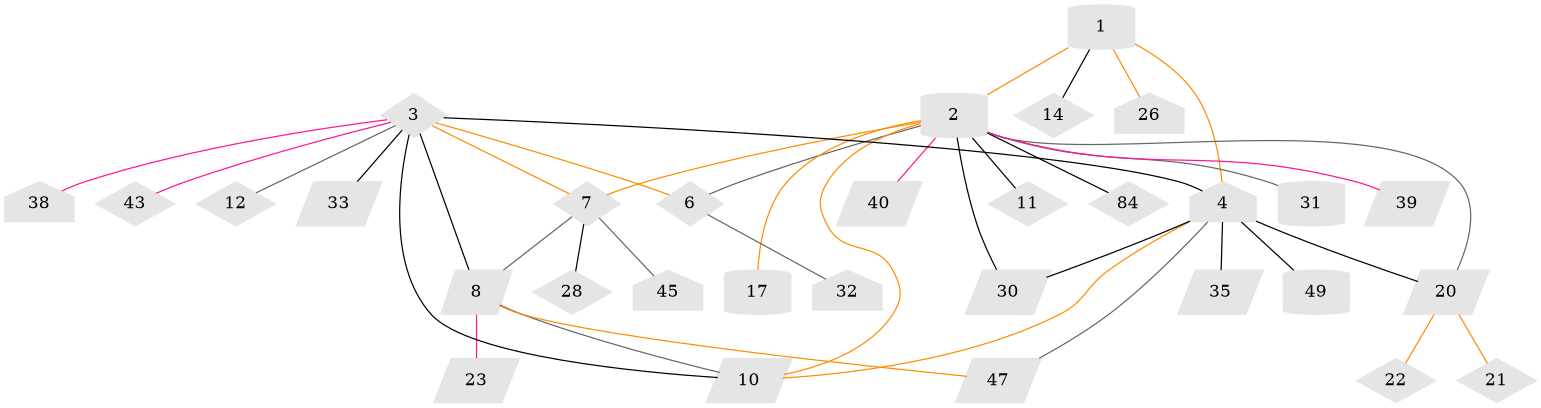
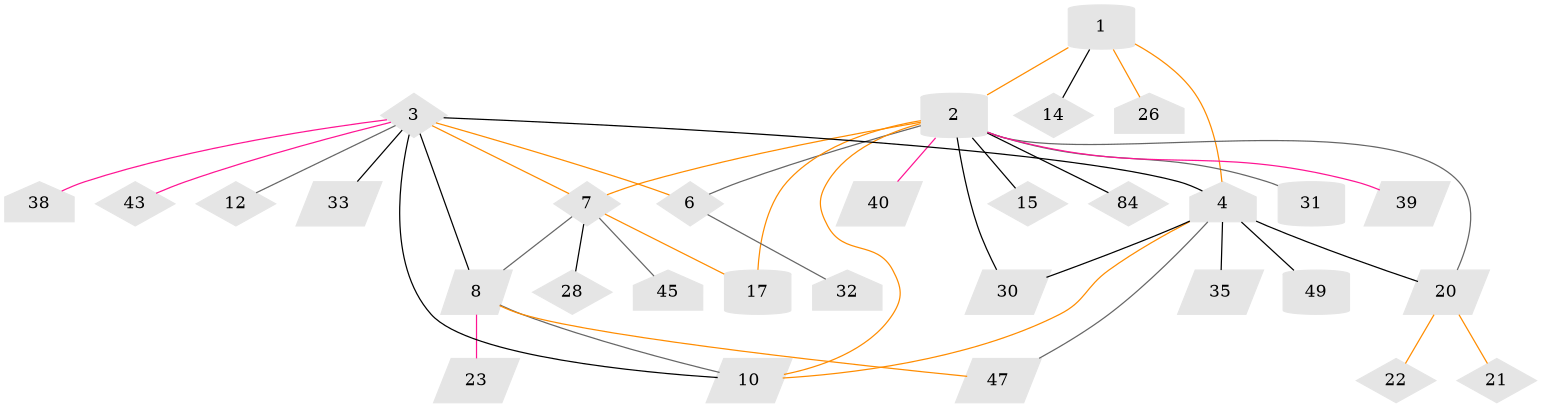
(1028, 204) -> (1028, 204)
none -> (665, 244)
